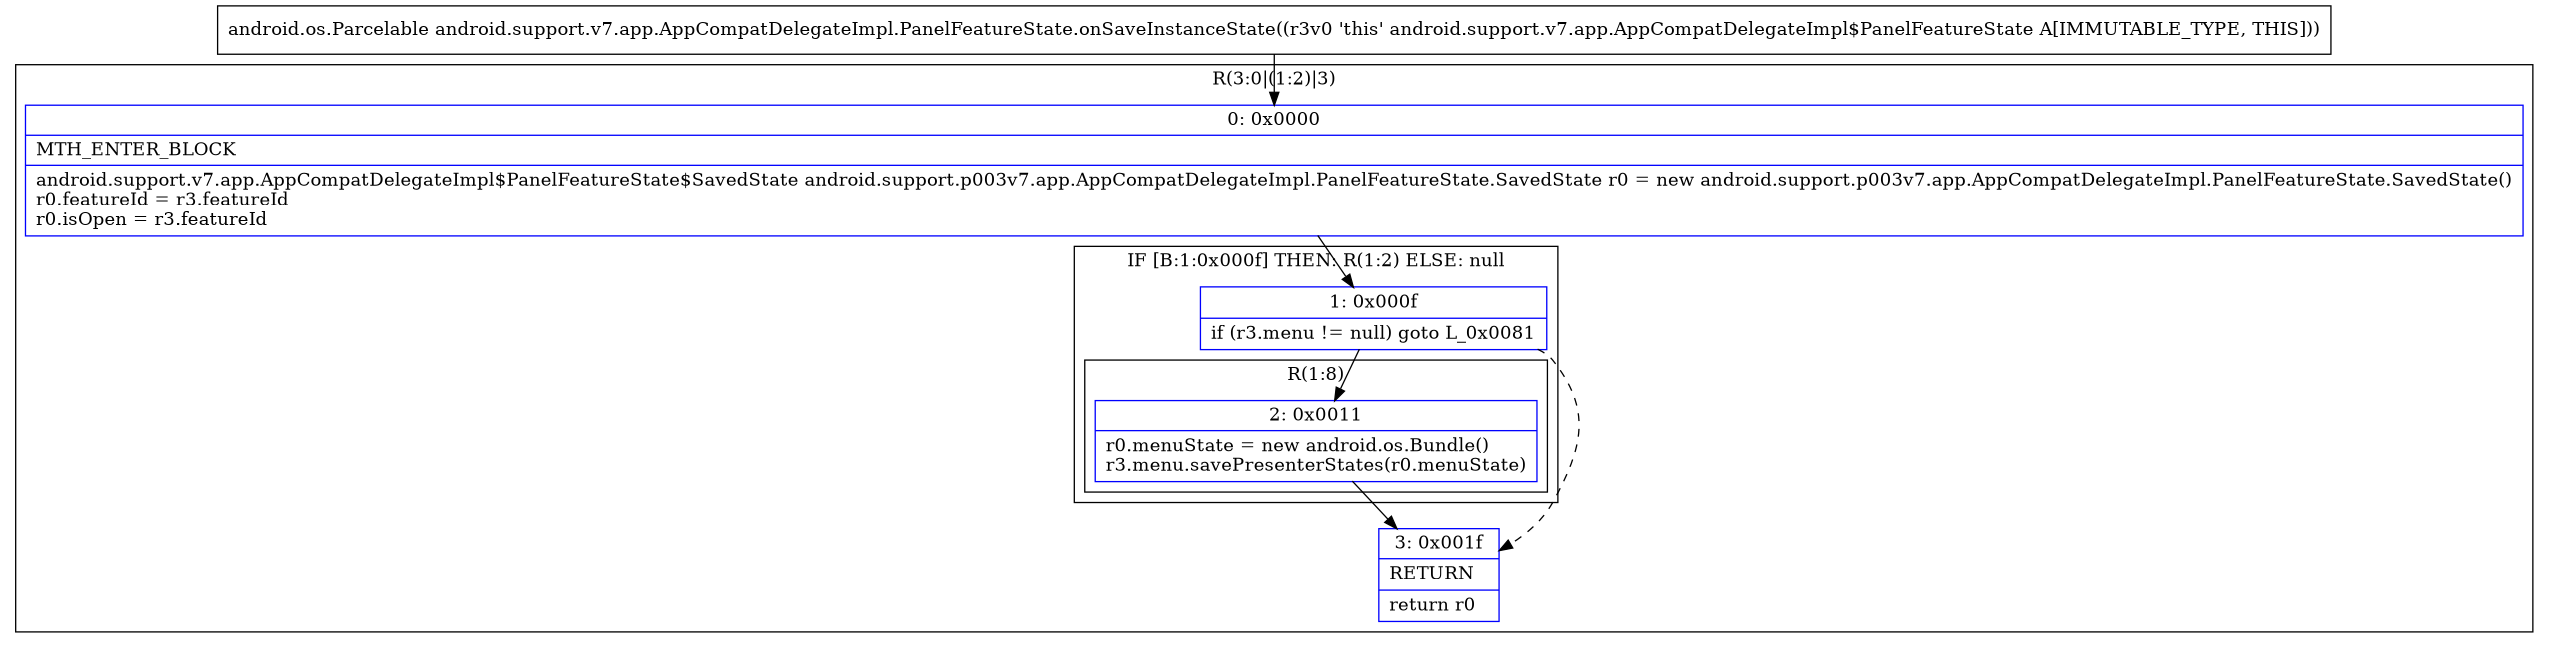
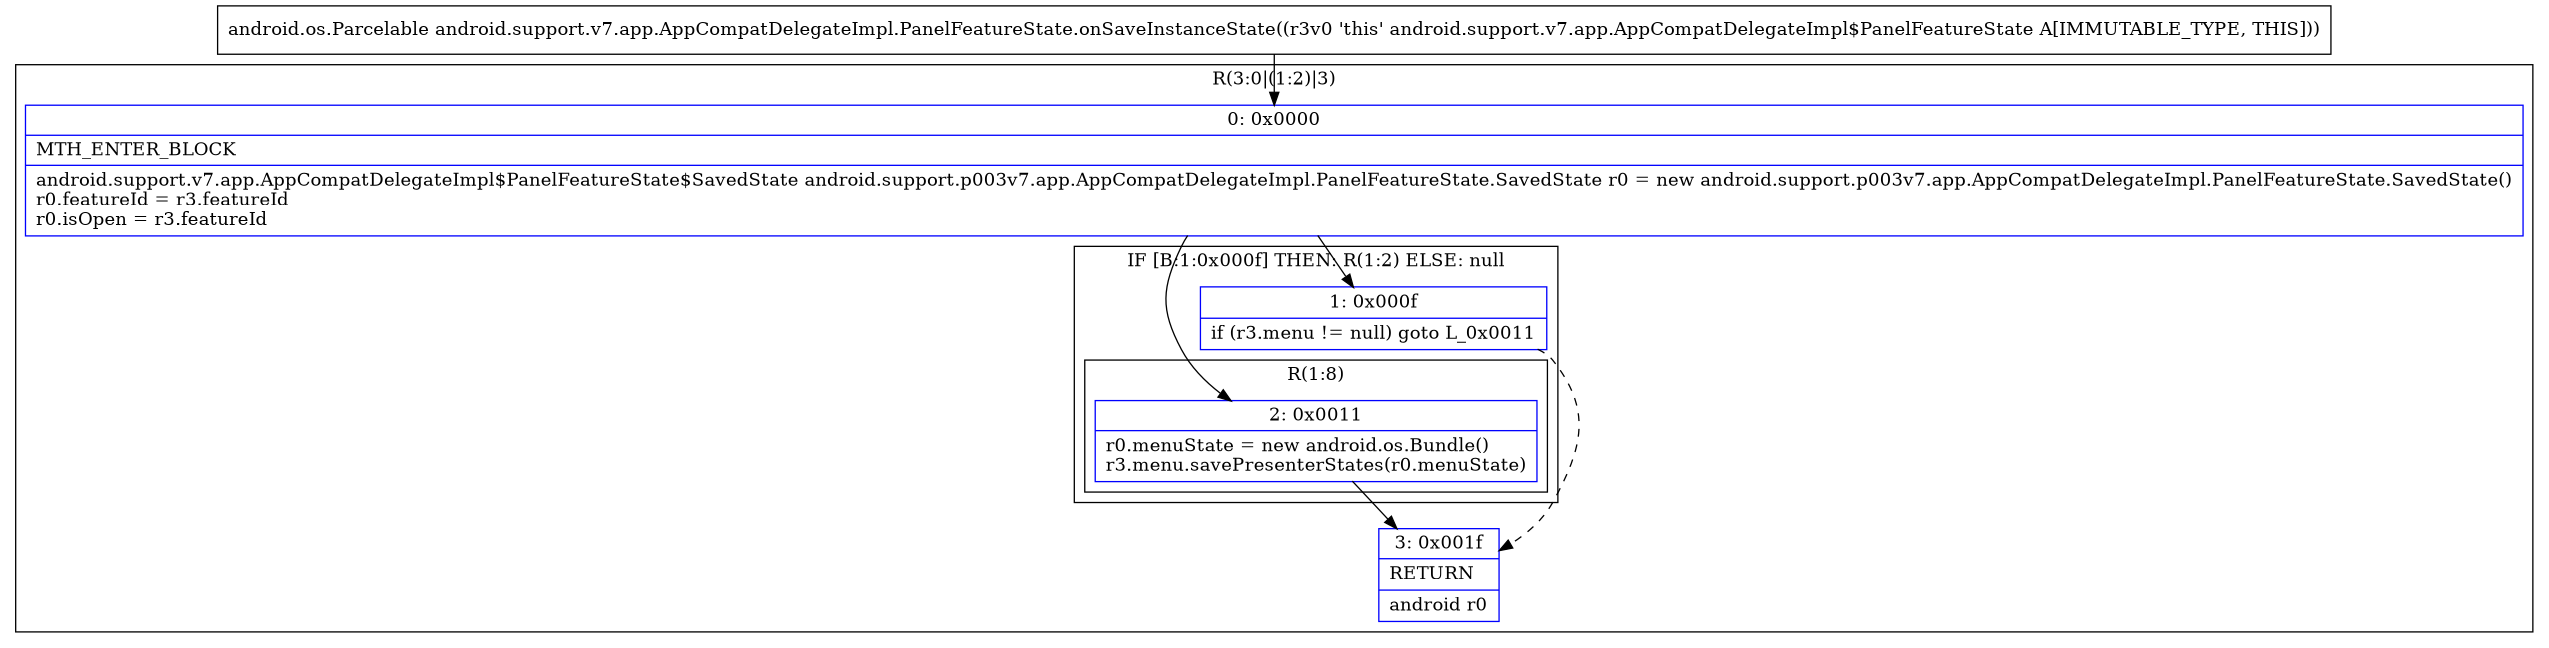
(1374, 333) -> (1374, 333)
(1350, 369) -> (1169, 321)
(1433, 605) -> (1439, 605)
